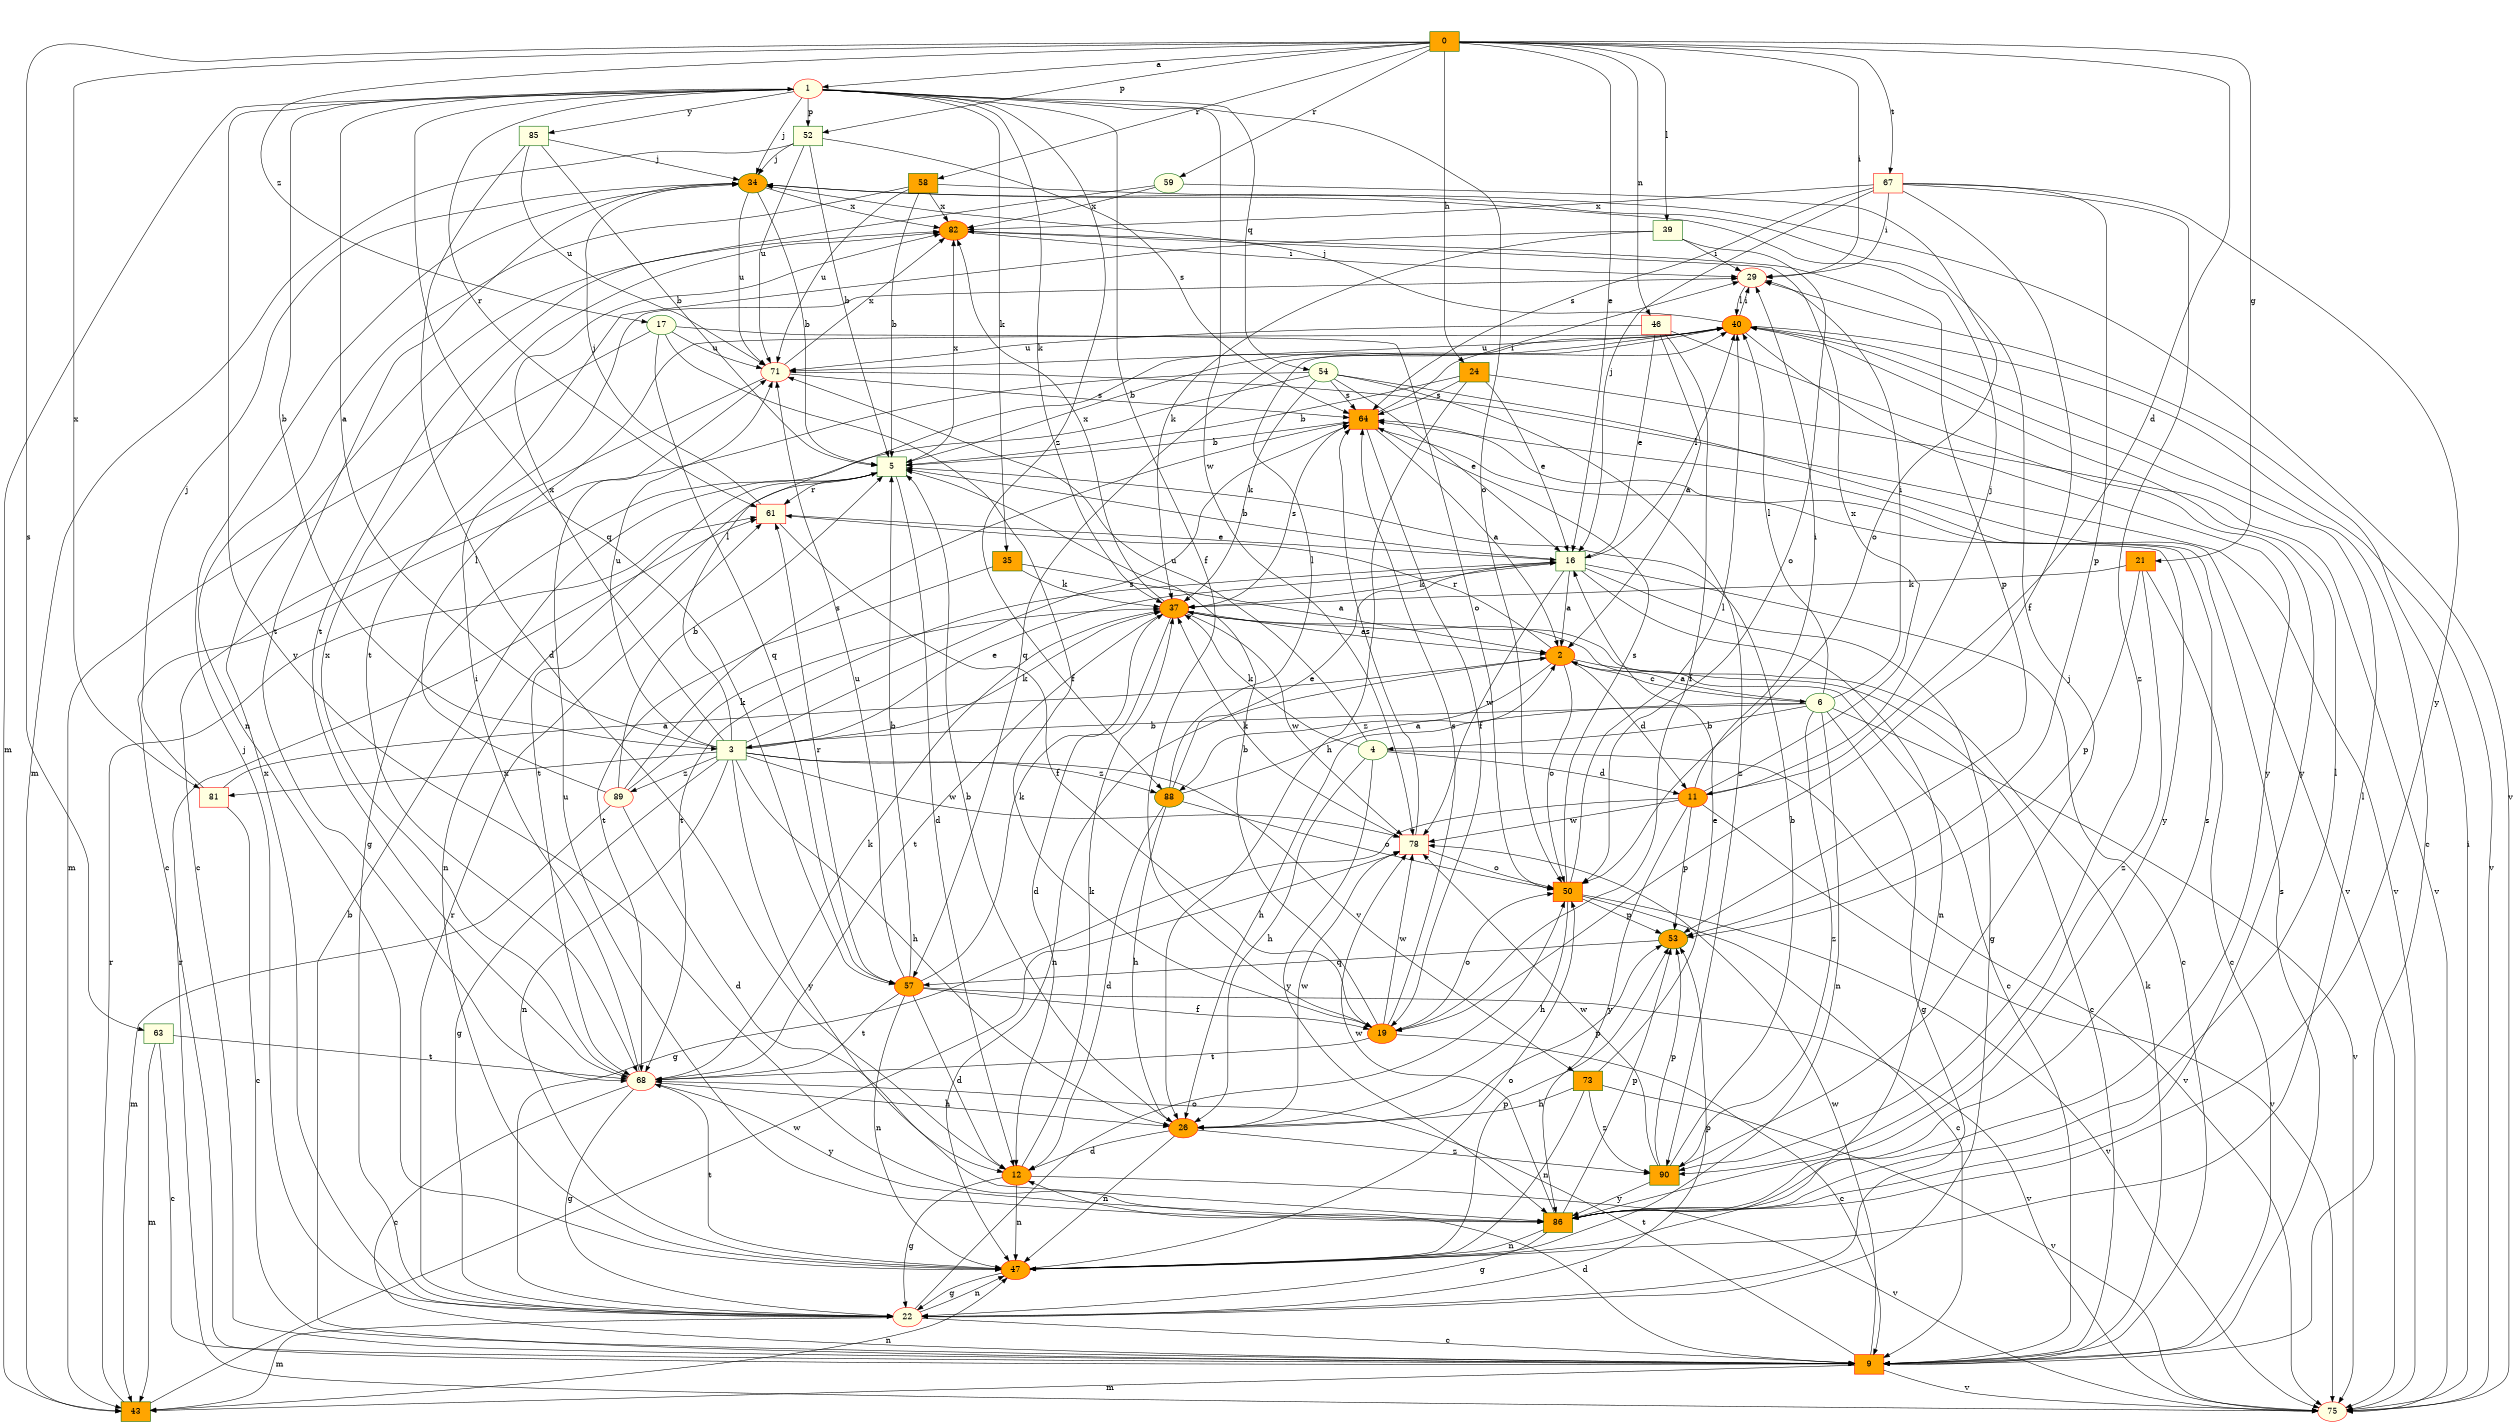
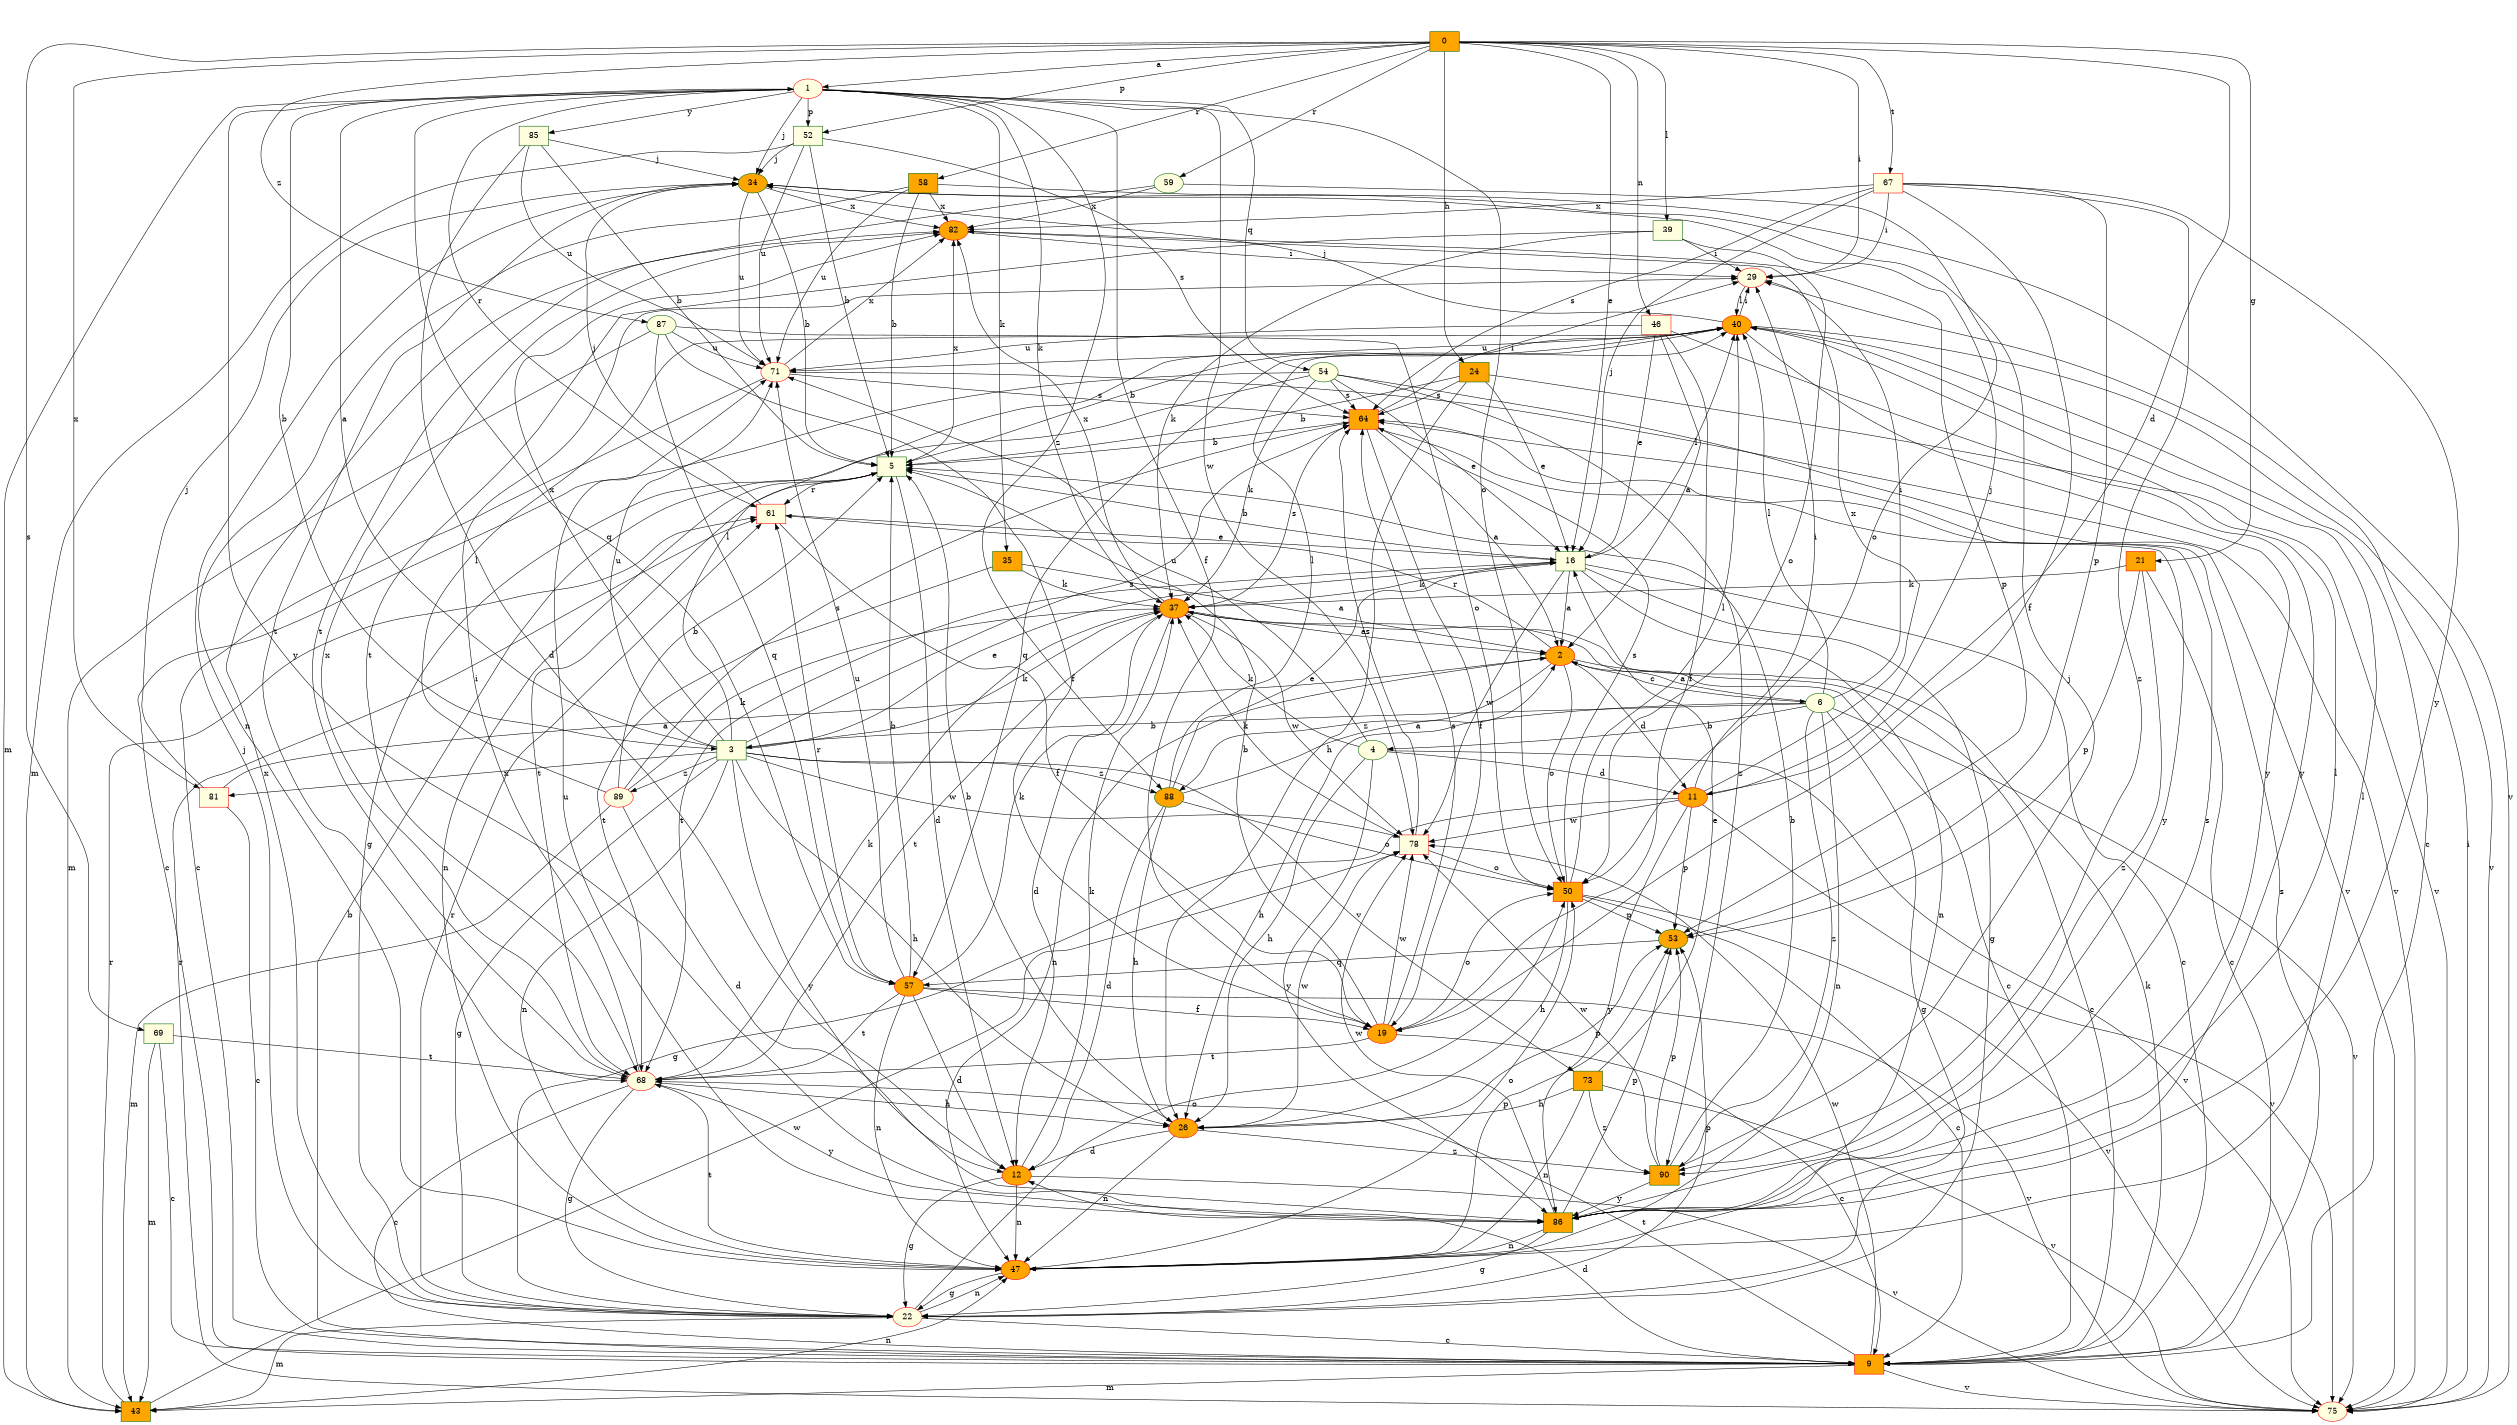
(661, 325) -> (661, 325)
(159, 1034) -> (159, 1034)
